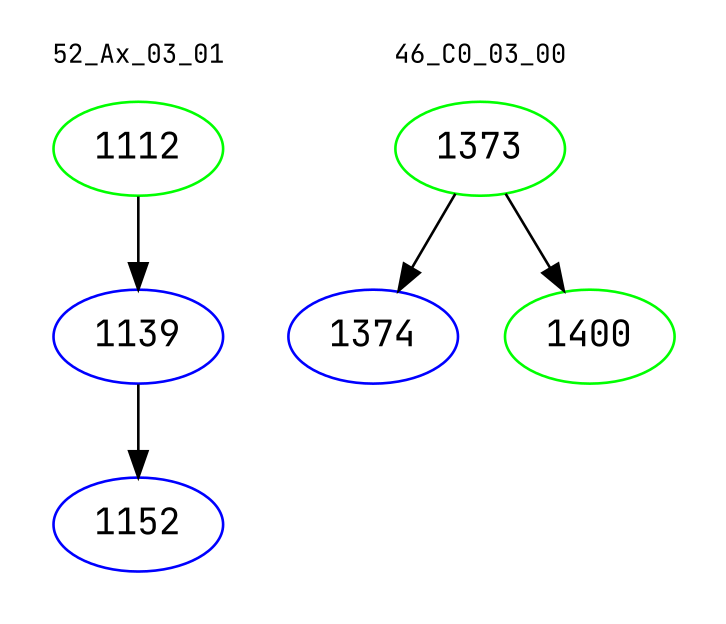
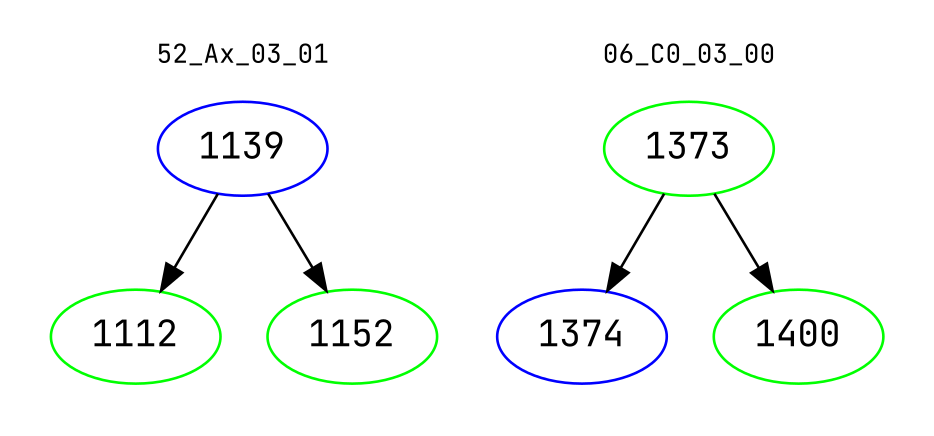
(481, 56) -> (690, 56)
(138, 230) -> (196, 231)
(138, 525) -> (352, 337)
